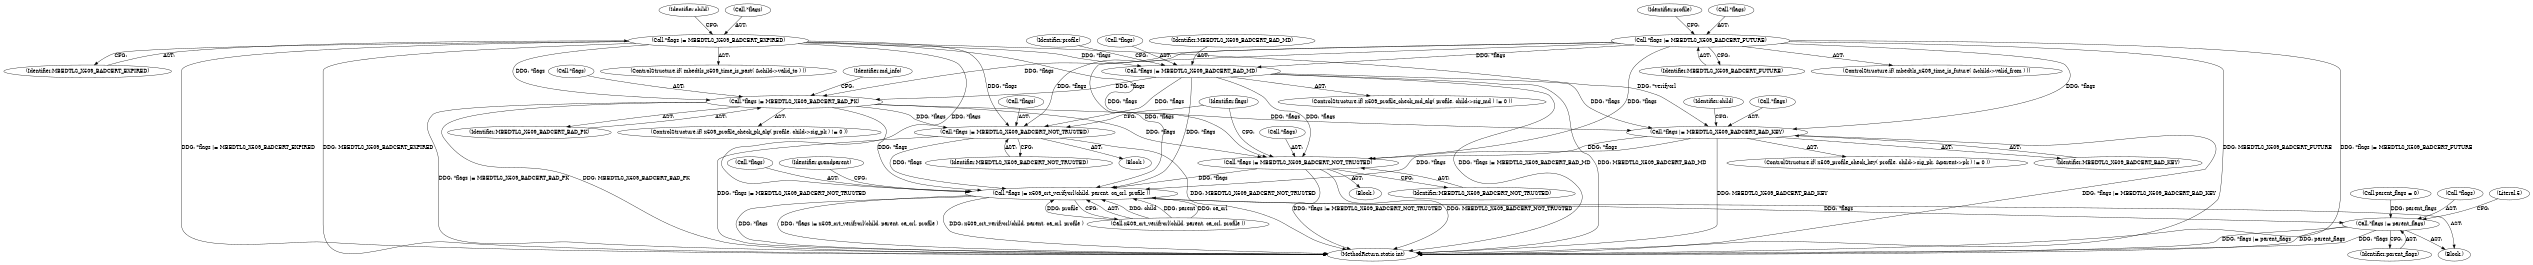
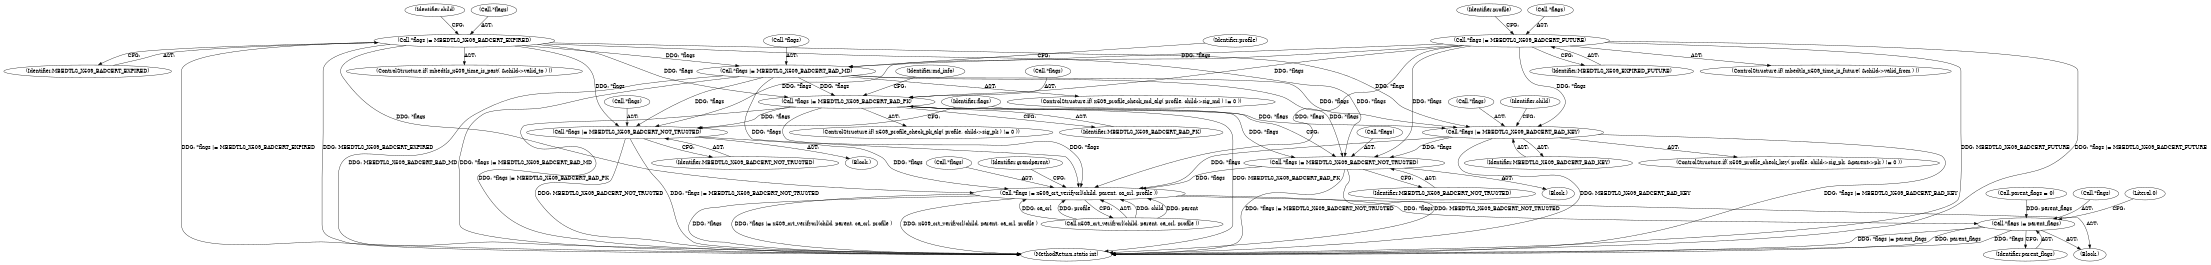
(1232, 41) -> none
(1722, 71) -> (1612, 71)
(1657, 87) -> (1390, 87)
(669, 117) -> (1031, 117)
(2509, 194) -> (2145, 194)
